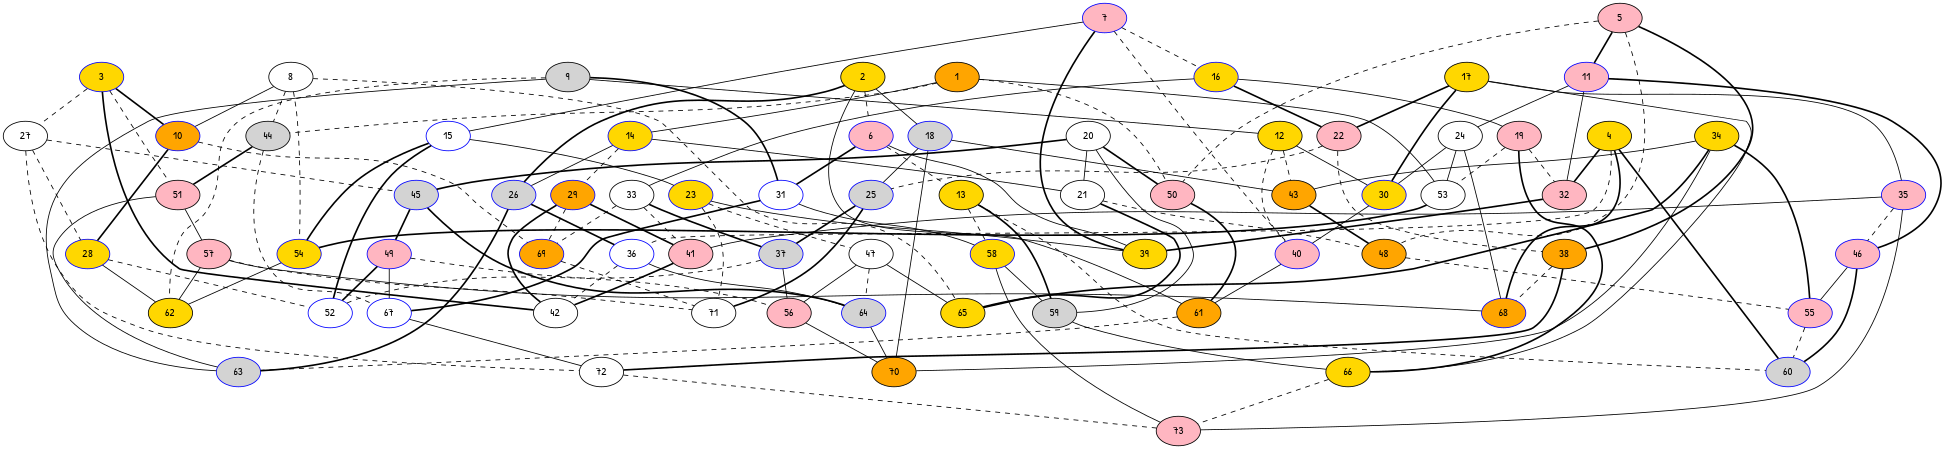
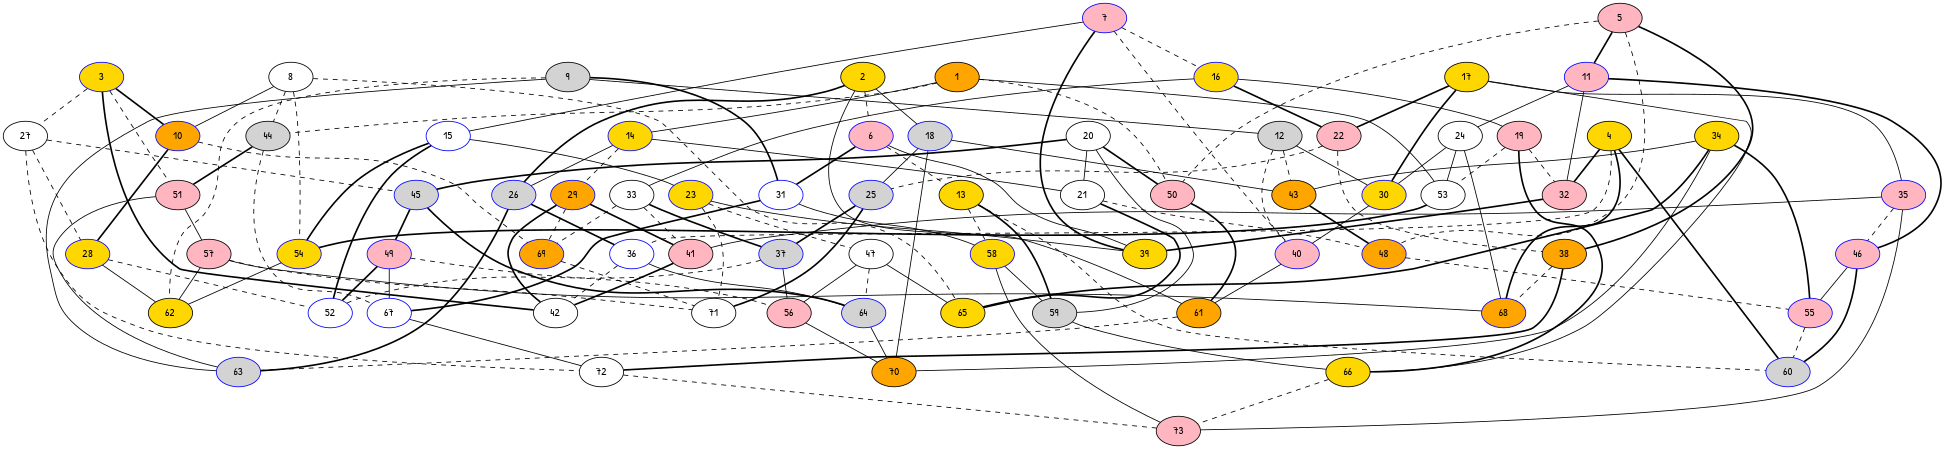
(1280, 136) -> (1280, 136)
(1384, 254) -> (1384, 254)
